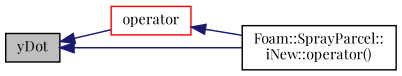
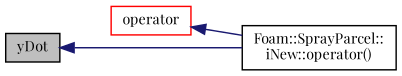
(93, 34) -> none
